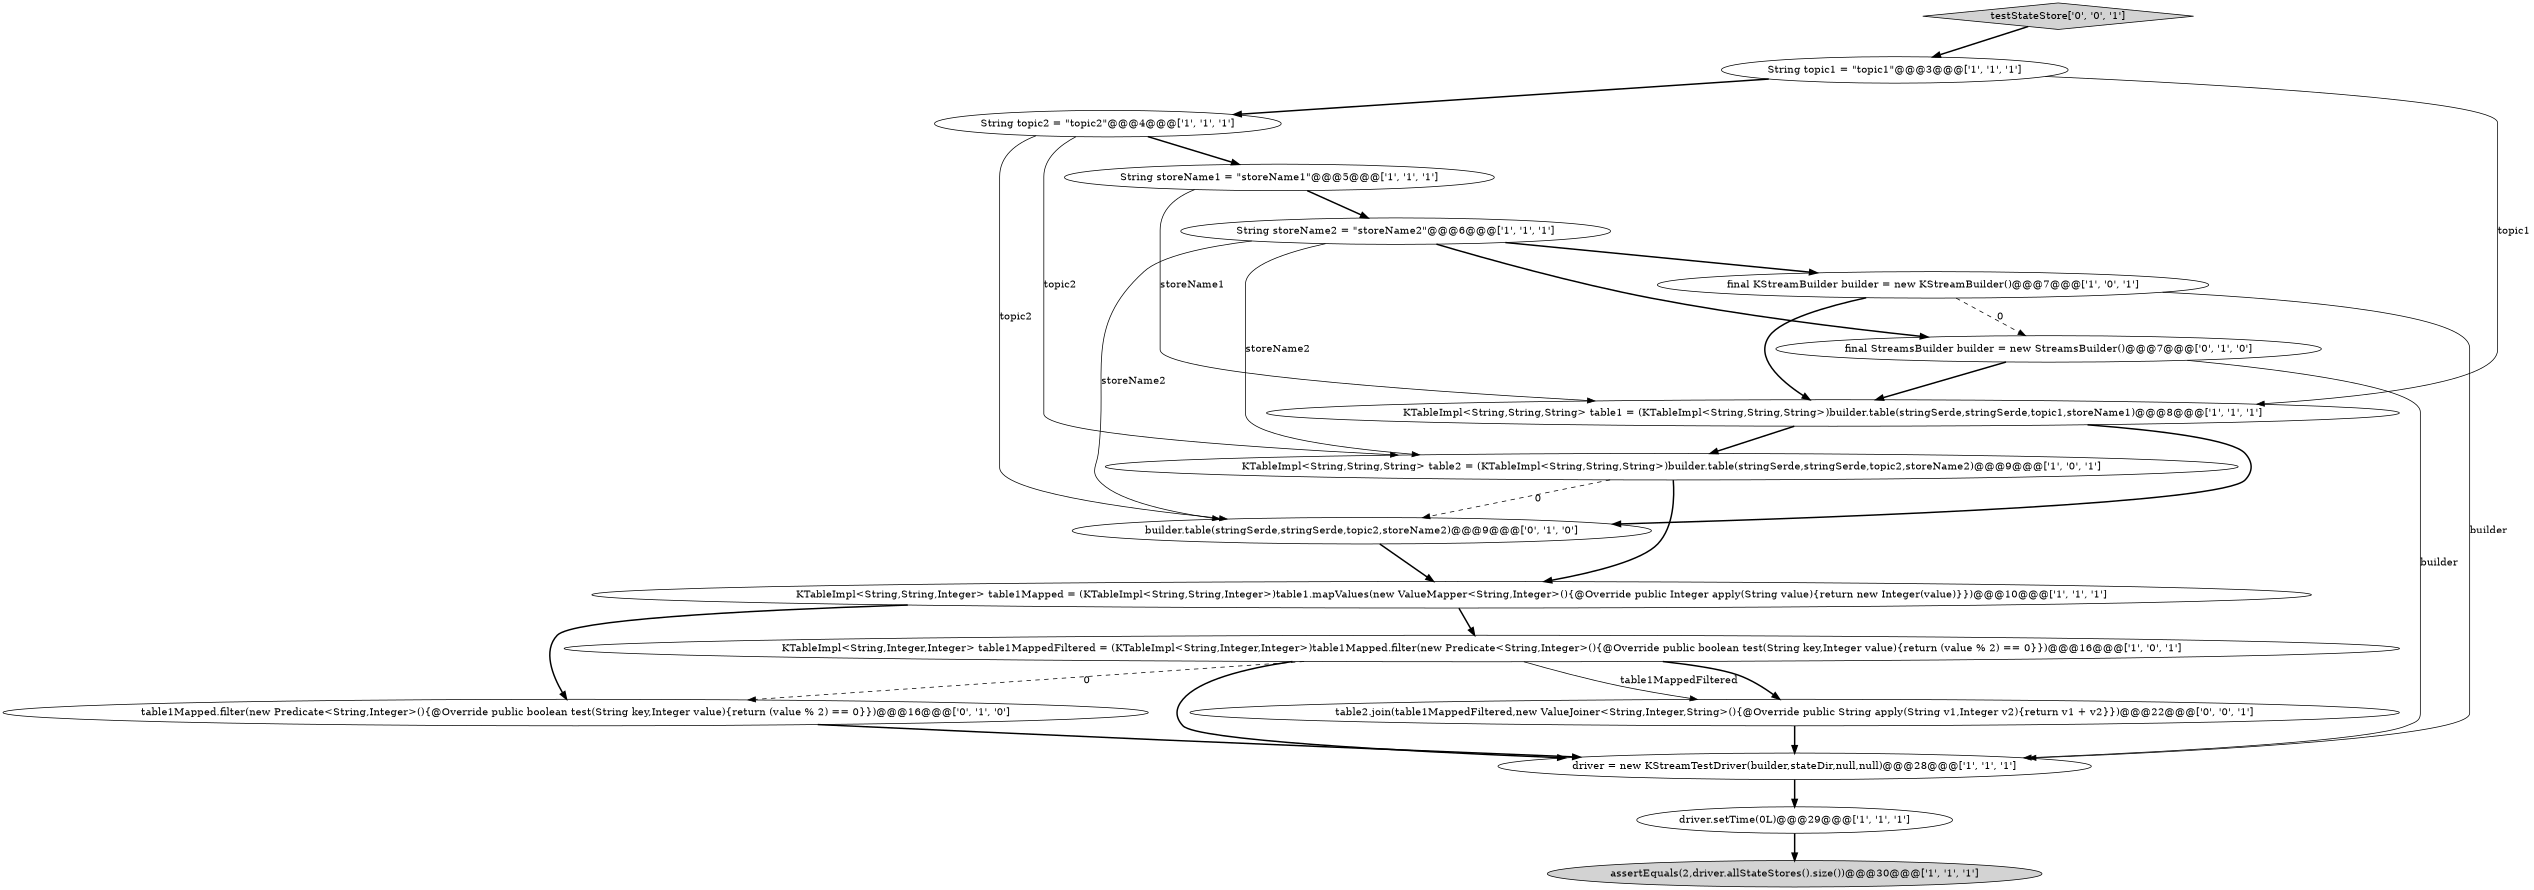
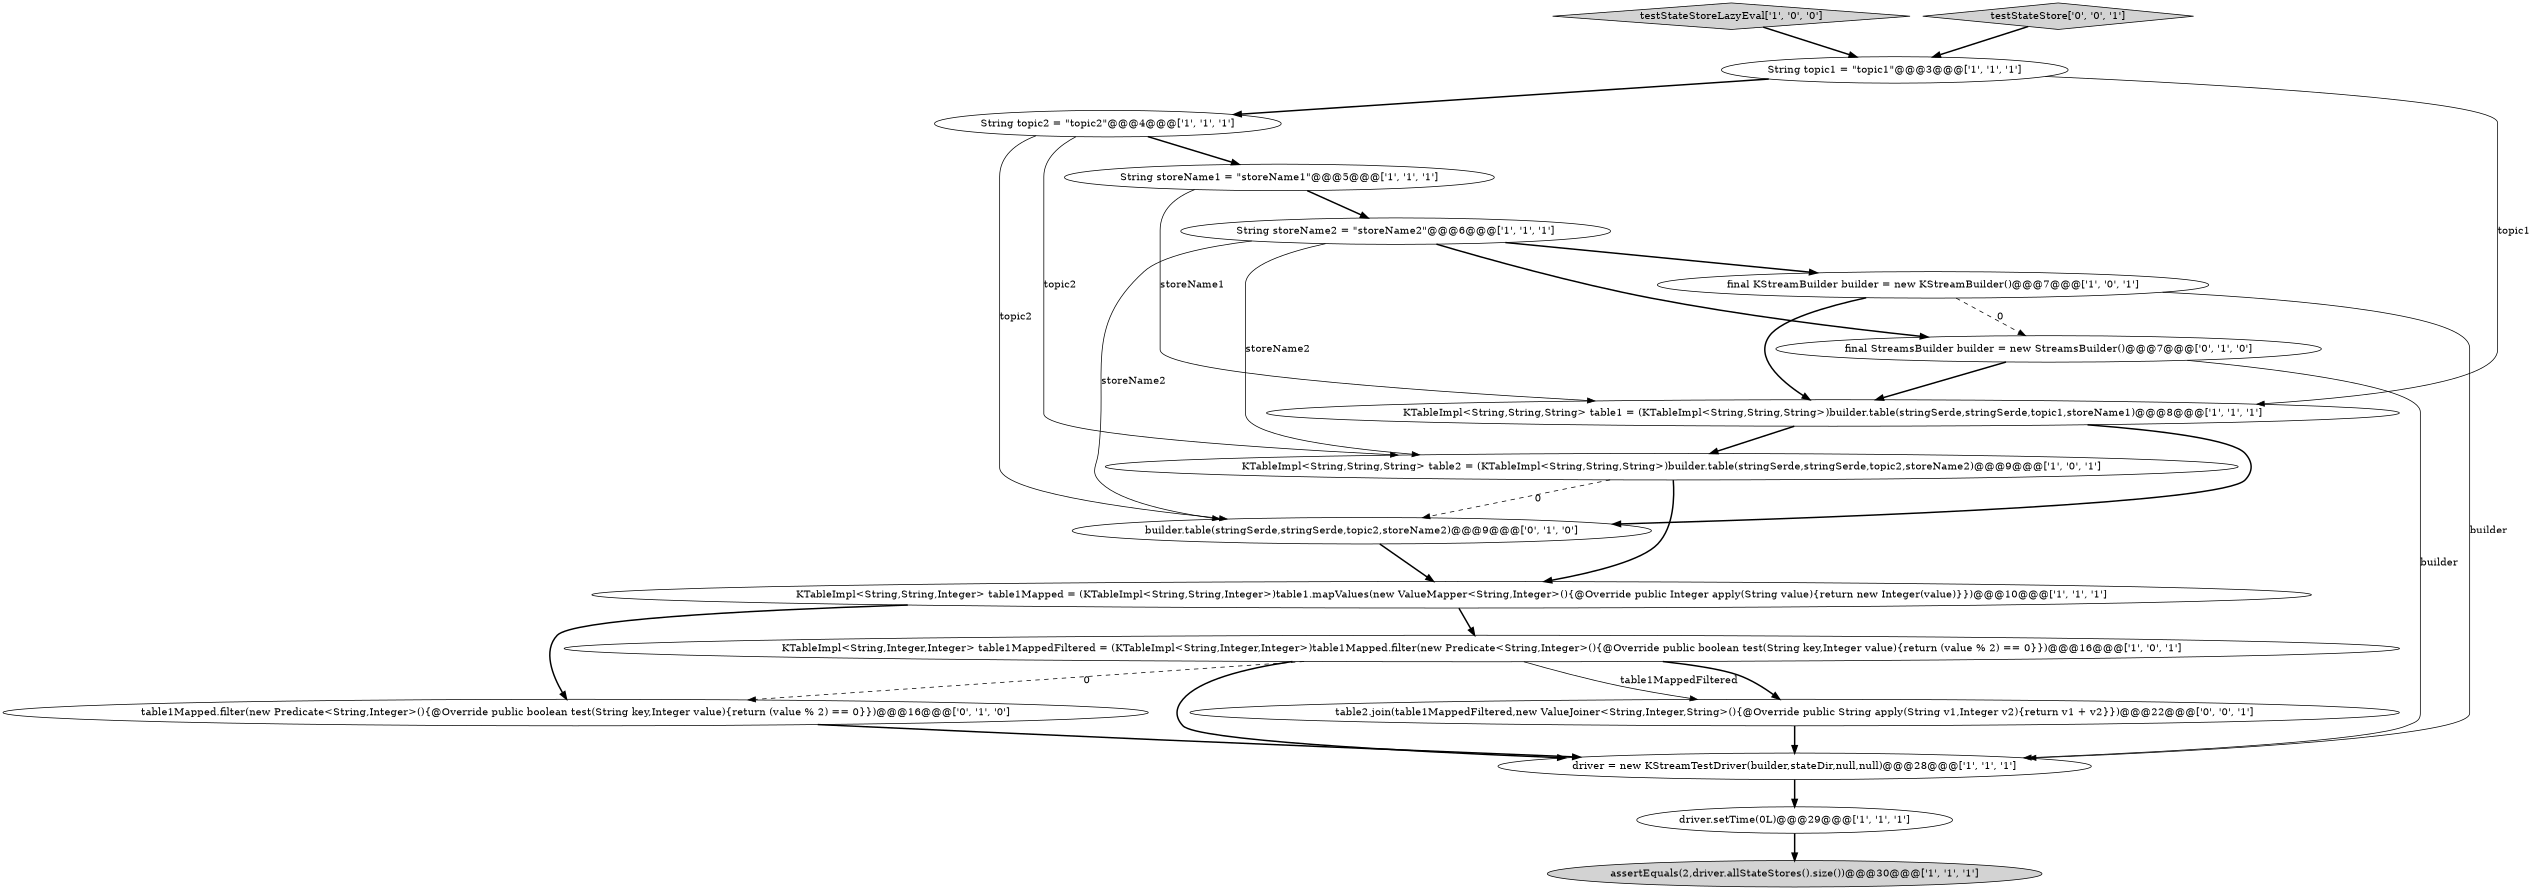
none -> (1731, 16)
